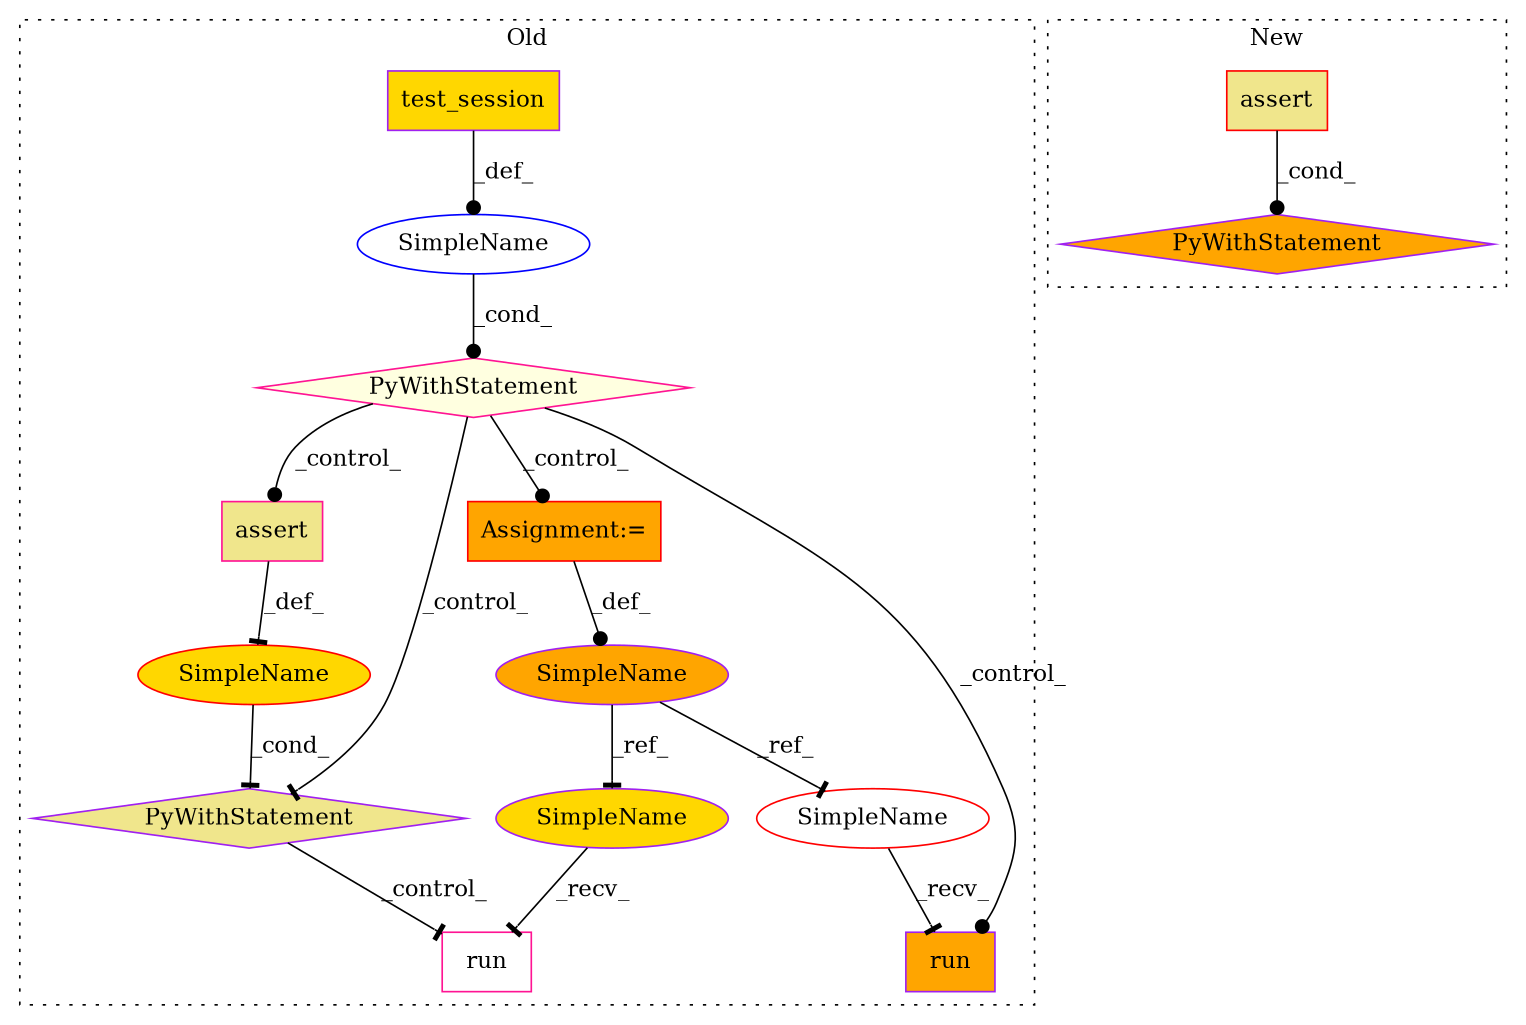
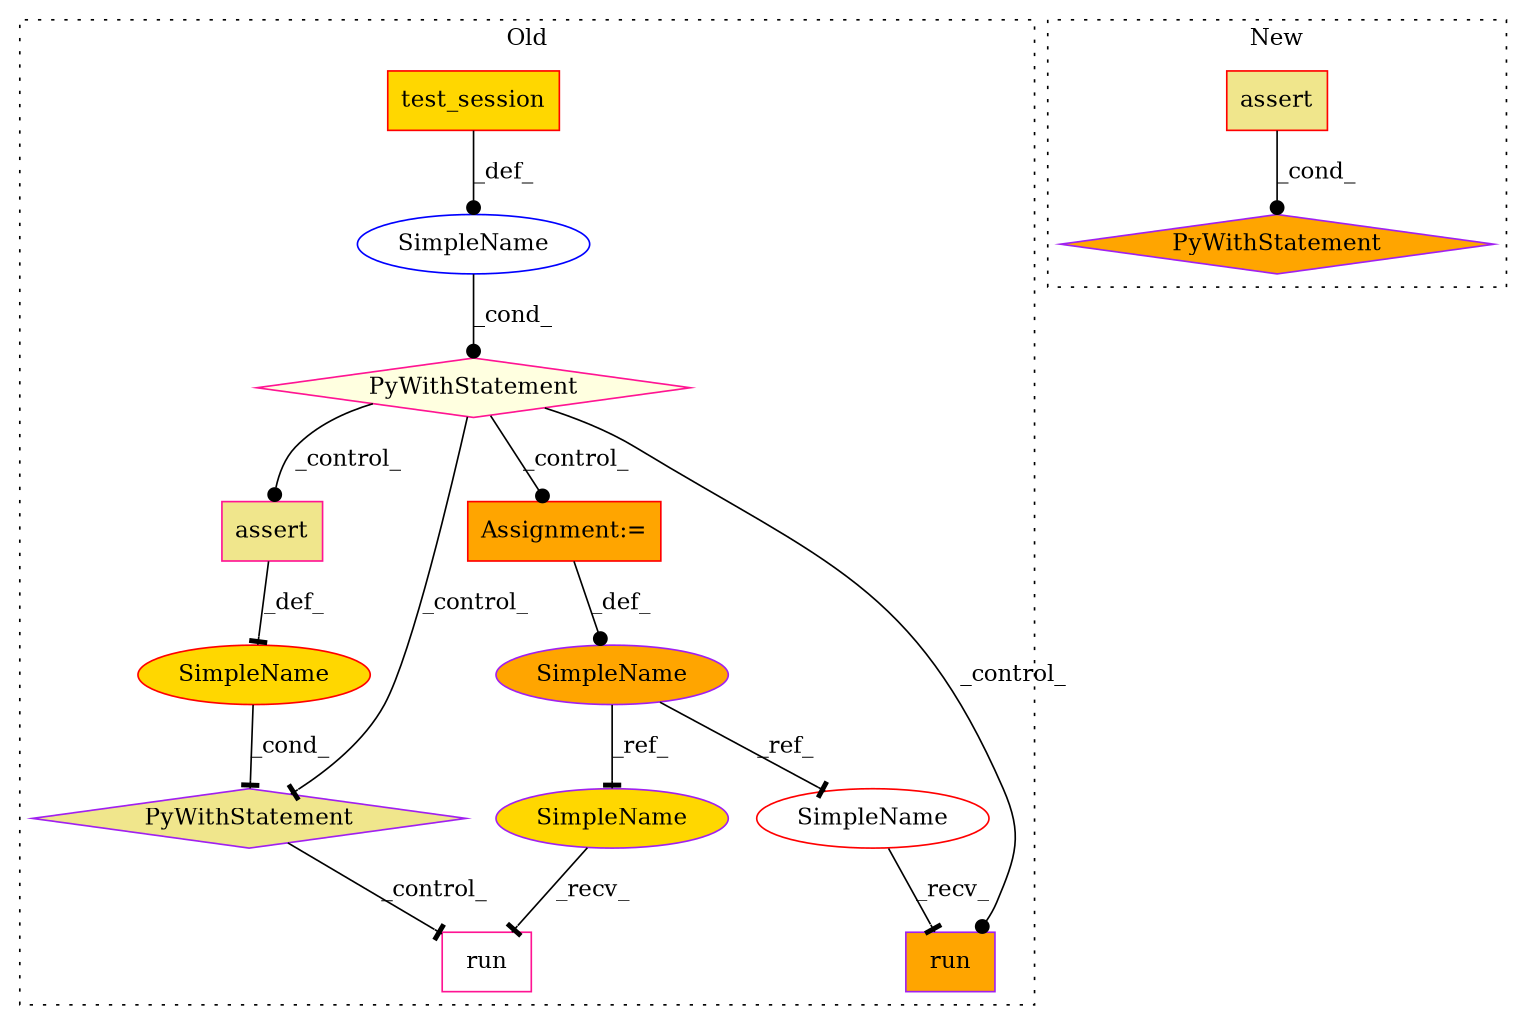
(474, 101) -> (474, 101)
